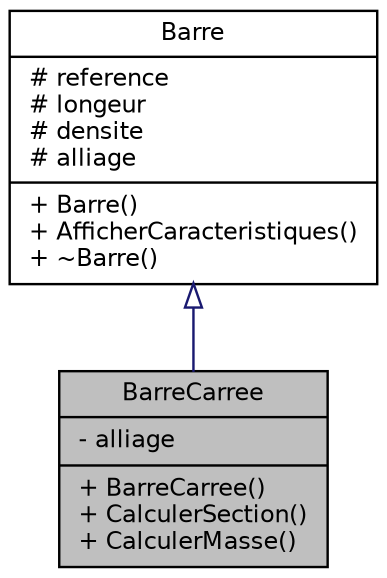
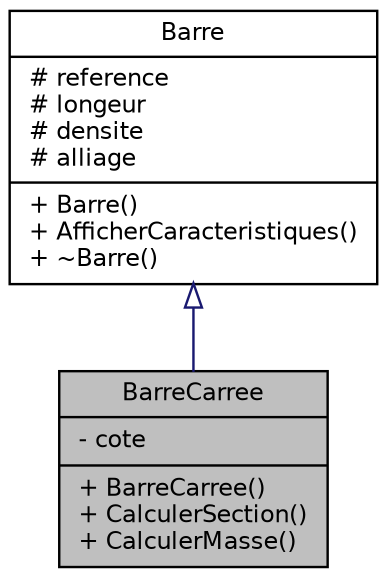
(127, 440) -> (112, 440)
